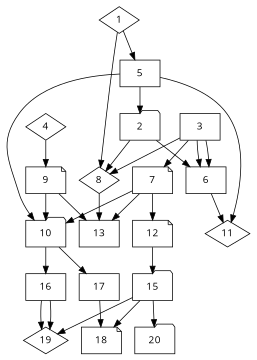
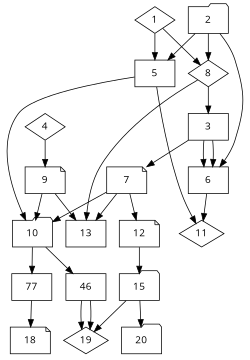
(140, 96) -> (185, 44)
(148, 154) -> (208, 96)
(46, 287) -> (86, 287)
(99, 287) -> (32, 287)
(130, 311) -> none
